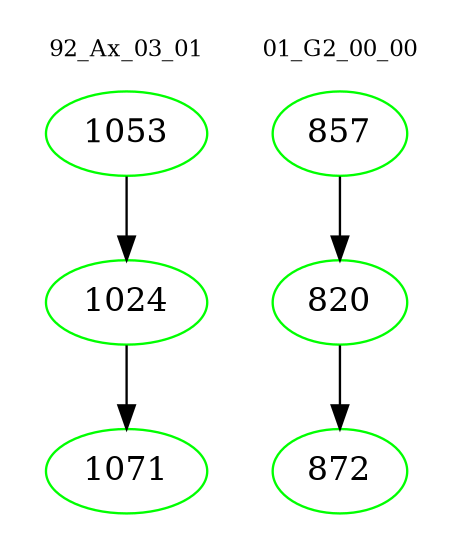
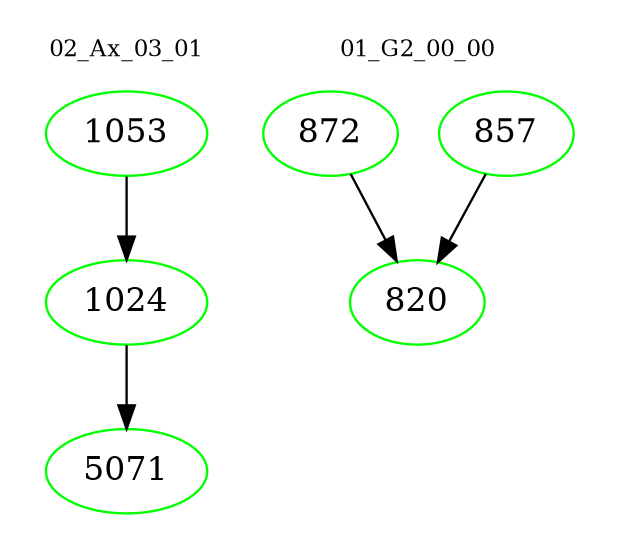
(127, 50) -> (127, 50)
(340, 375) -> (368, 207)
(127, 471) -> (127, 471)
